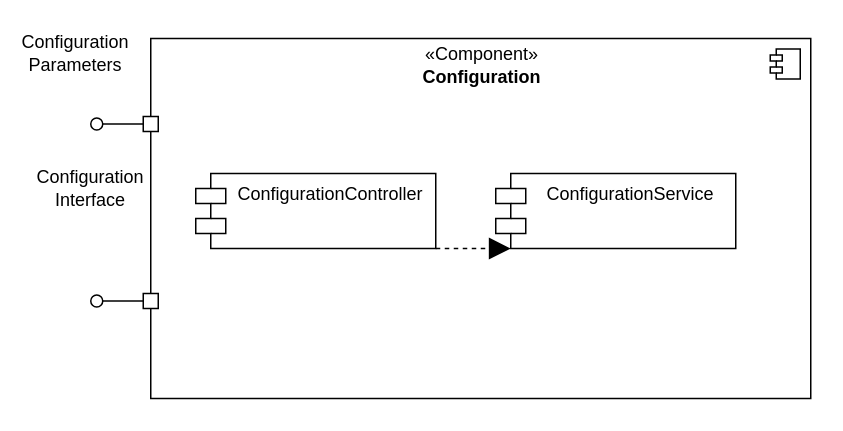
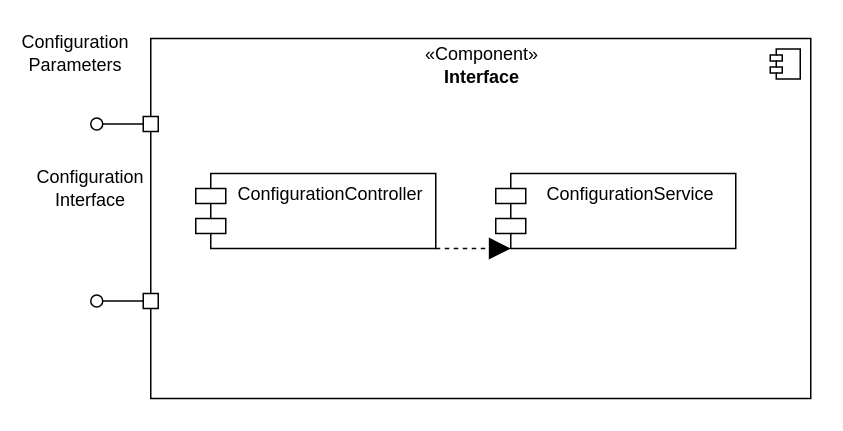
(482, 65) -> (482, 65)
